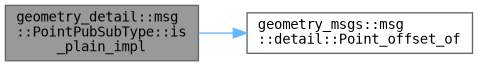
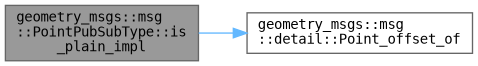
(102, 33) -> (102, 33)
